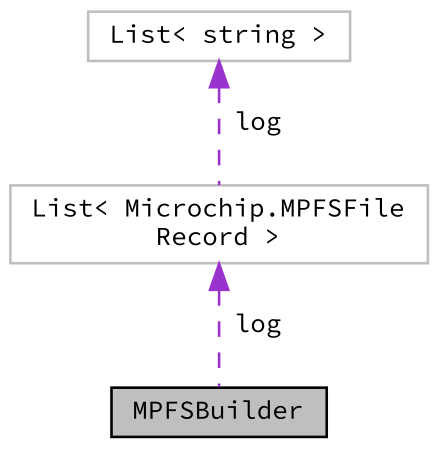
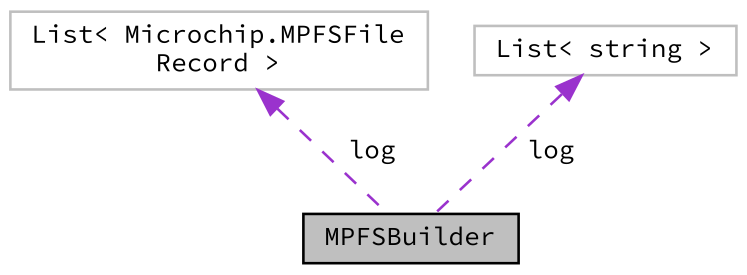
(219, 136) -> (498, 154)
